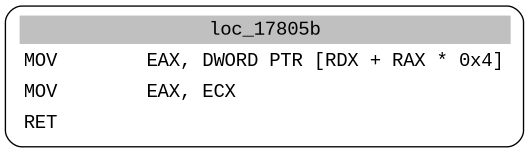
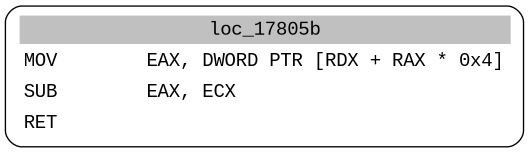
(130, 91) -> (130, 91)
